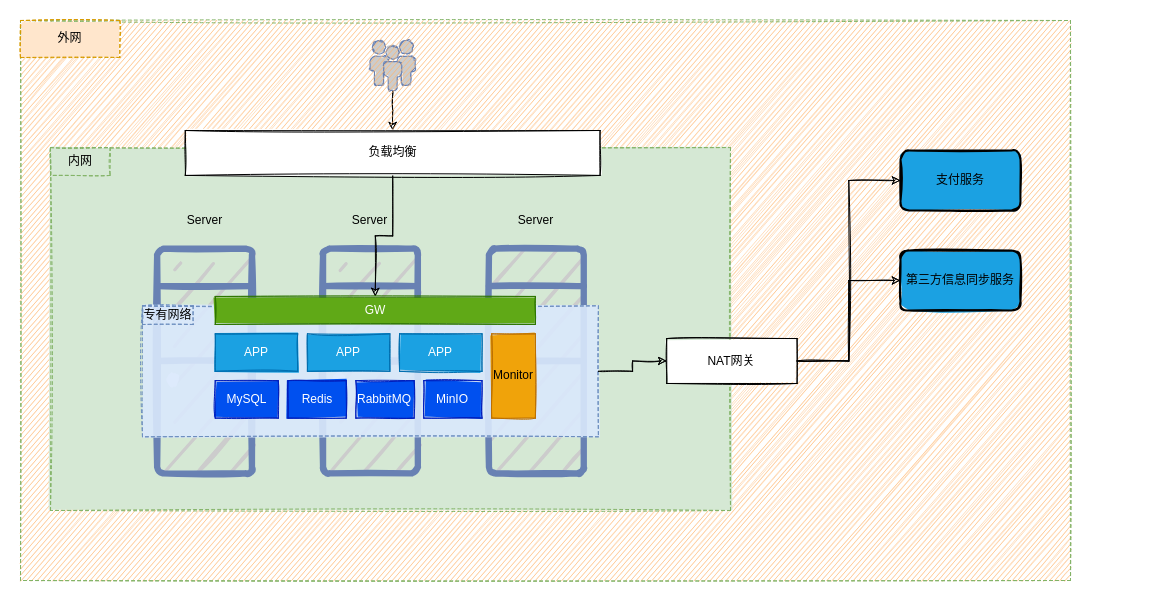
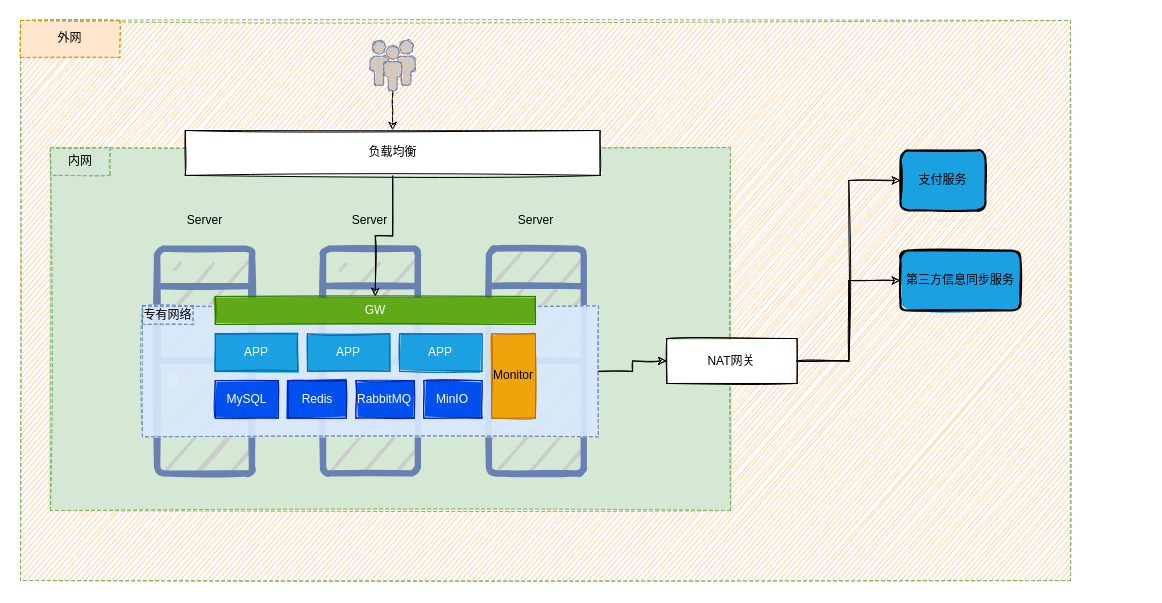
(961, 181) -> (943, 181)
